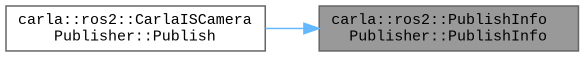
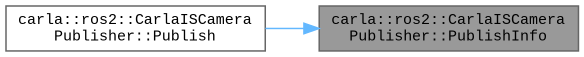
(449, 28) -> (449, 28)
